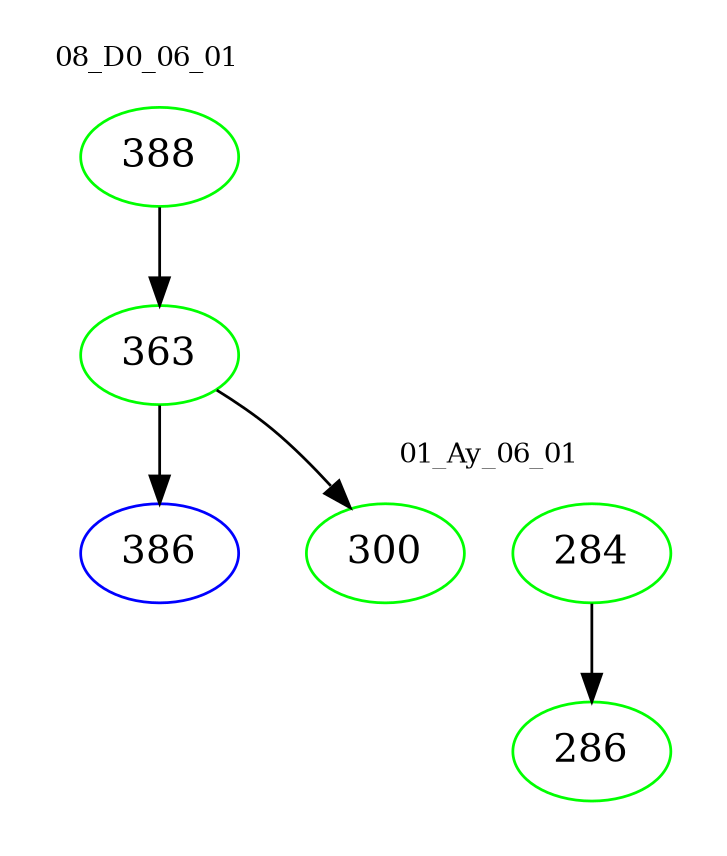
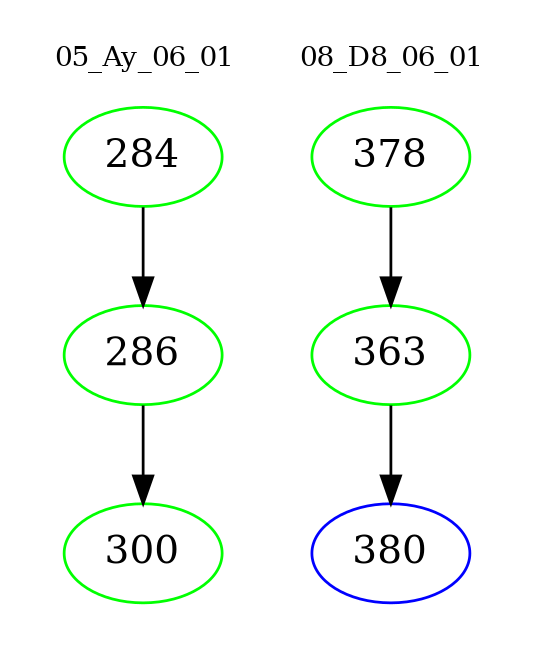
(147, 59) -> (392, 59)
(160, 157) -> (391, 157)
(302, 456) -> (143, 441)
(489, 456) -> (145, 59)
(160, 553) -> (391, 553)
